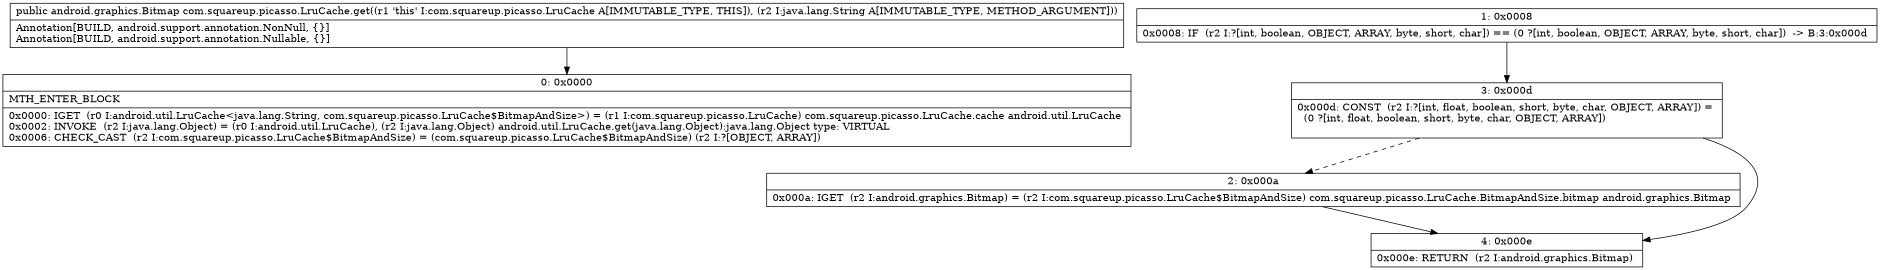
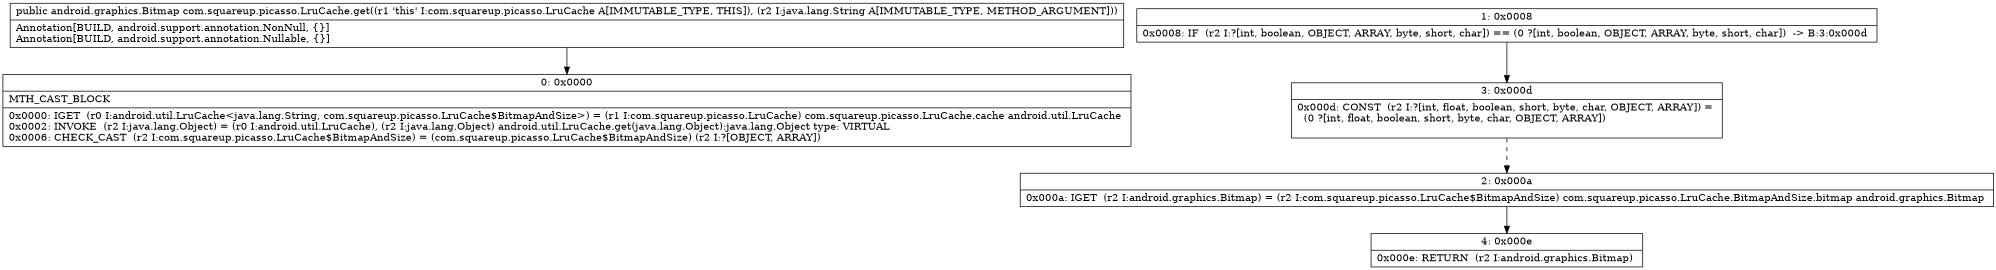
(65, 99) -> (60, 99)
(1746, 207) -> none
